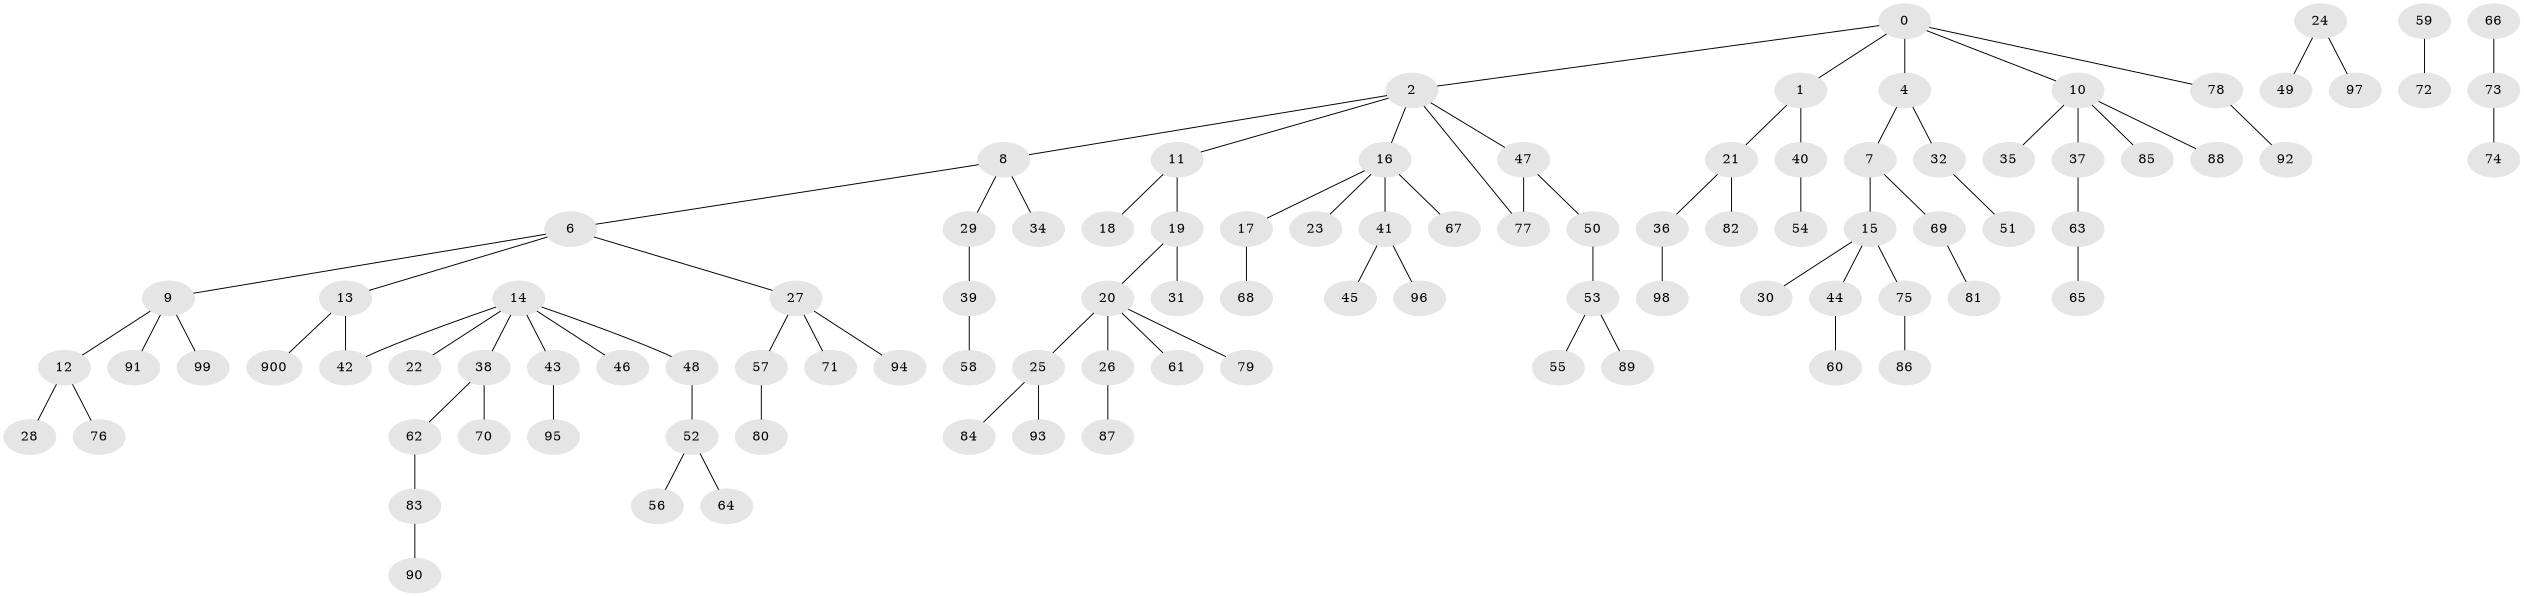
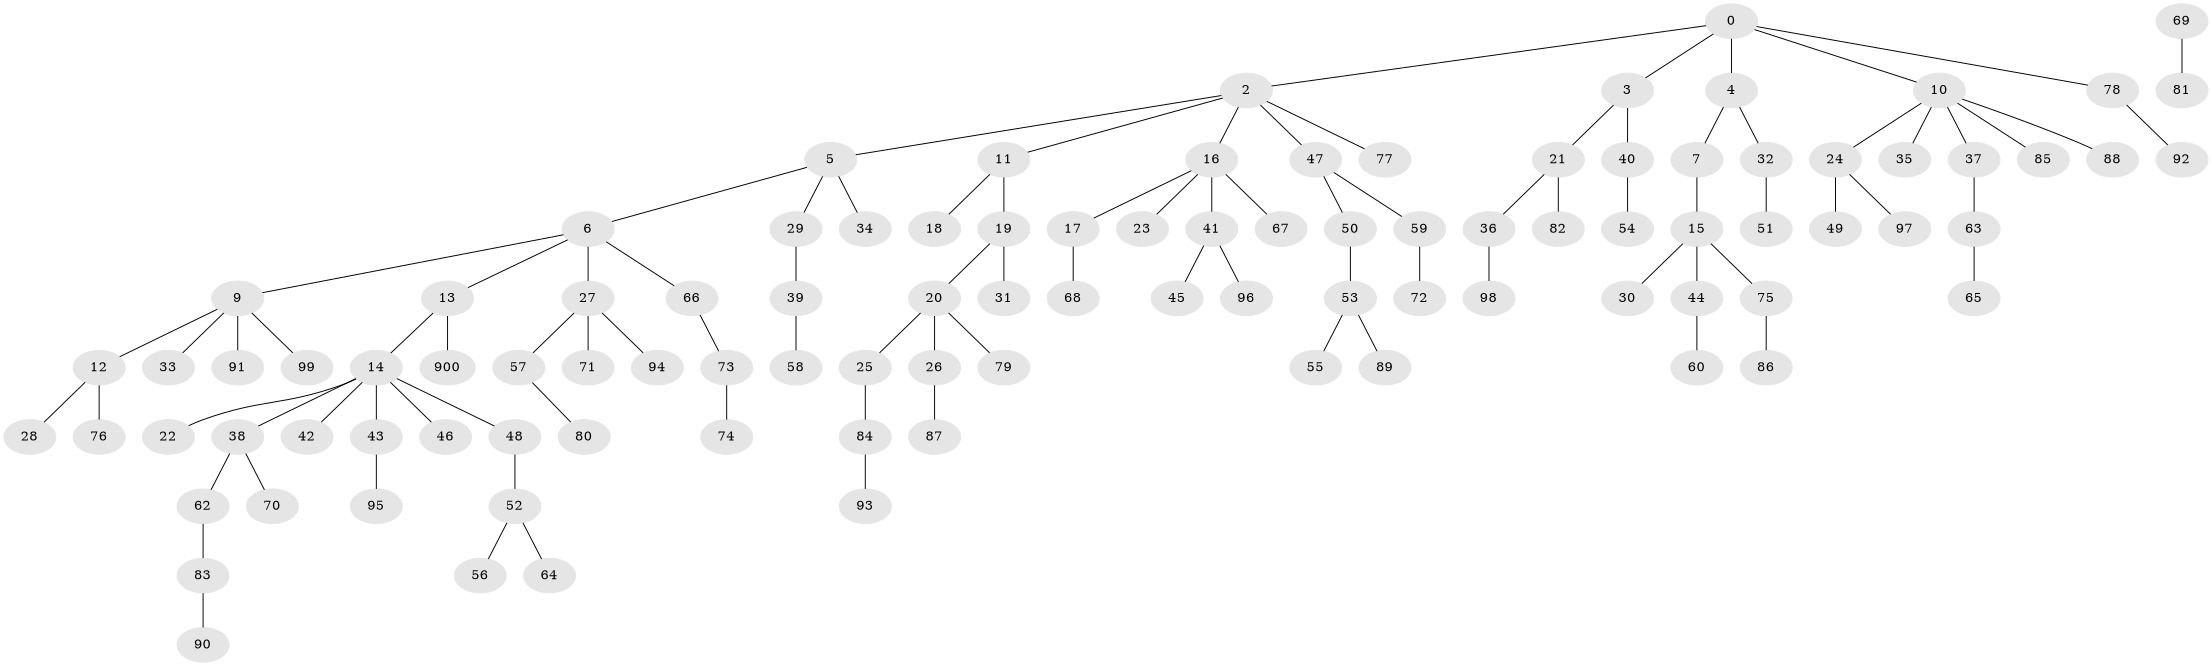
(1801, 90) -> (1628, 90)
none -> (1887, 125)
(1004, 160) -> (831, 160)
(1905, 194) -> none
(1524, 195) -> (1368, 194)
none -> (640, 264)
(346, 333) -> (412, 333)
none -> (168, 368)
(1177, 368) -> none
(1039, 402) -> (865, 472)
